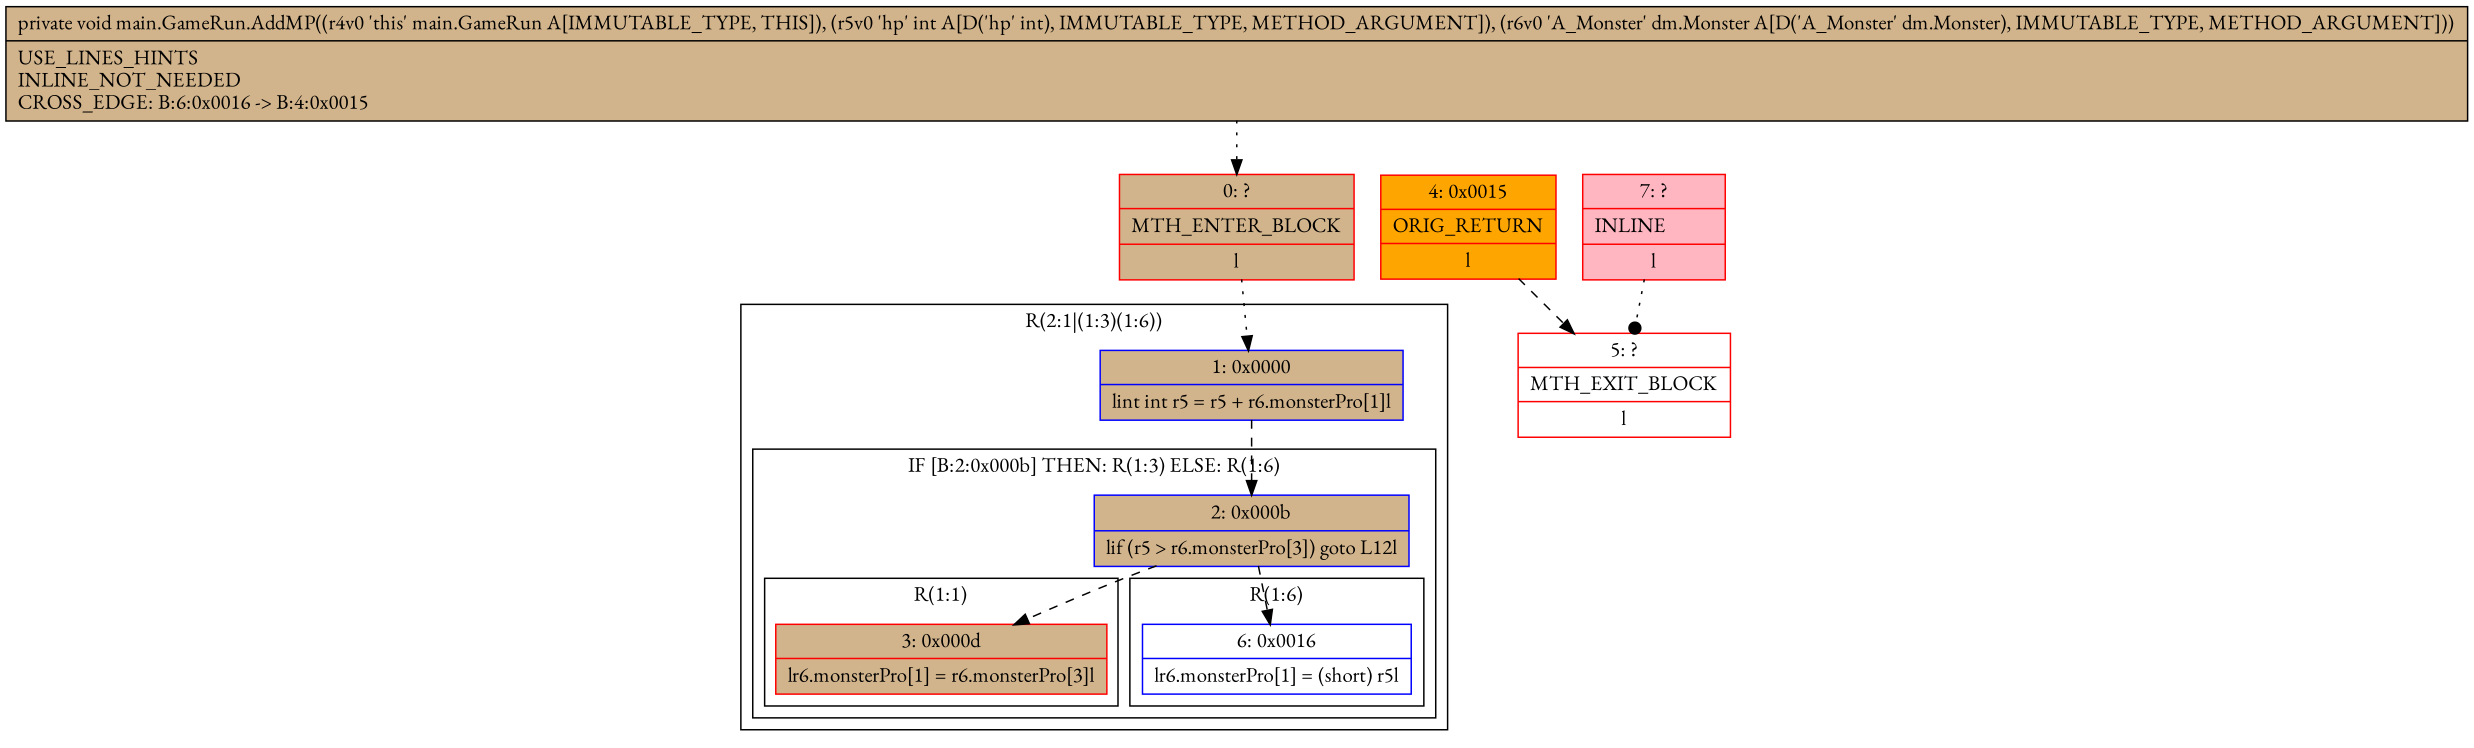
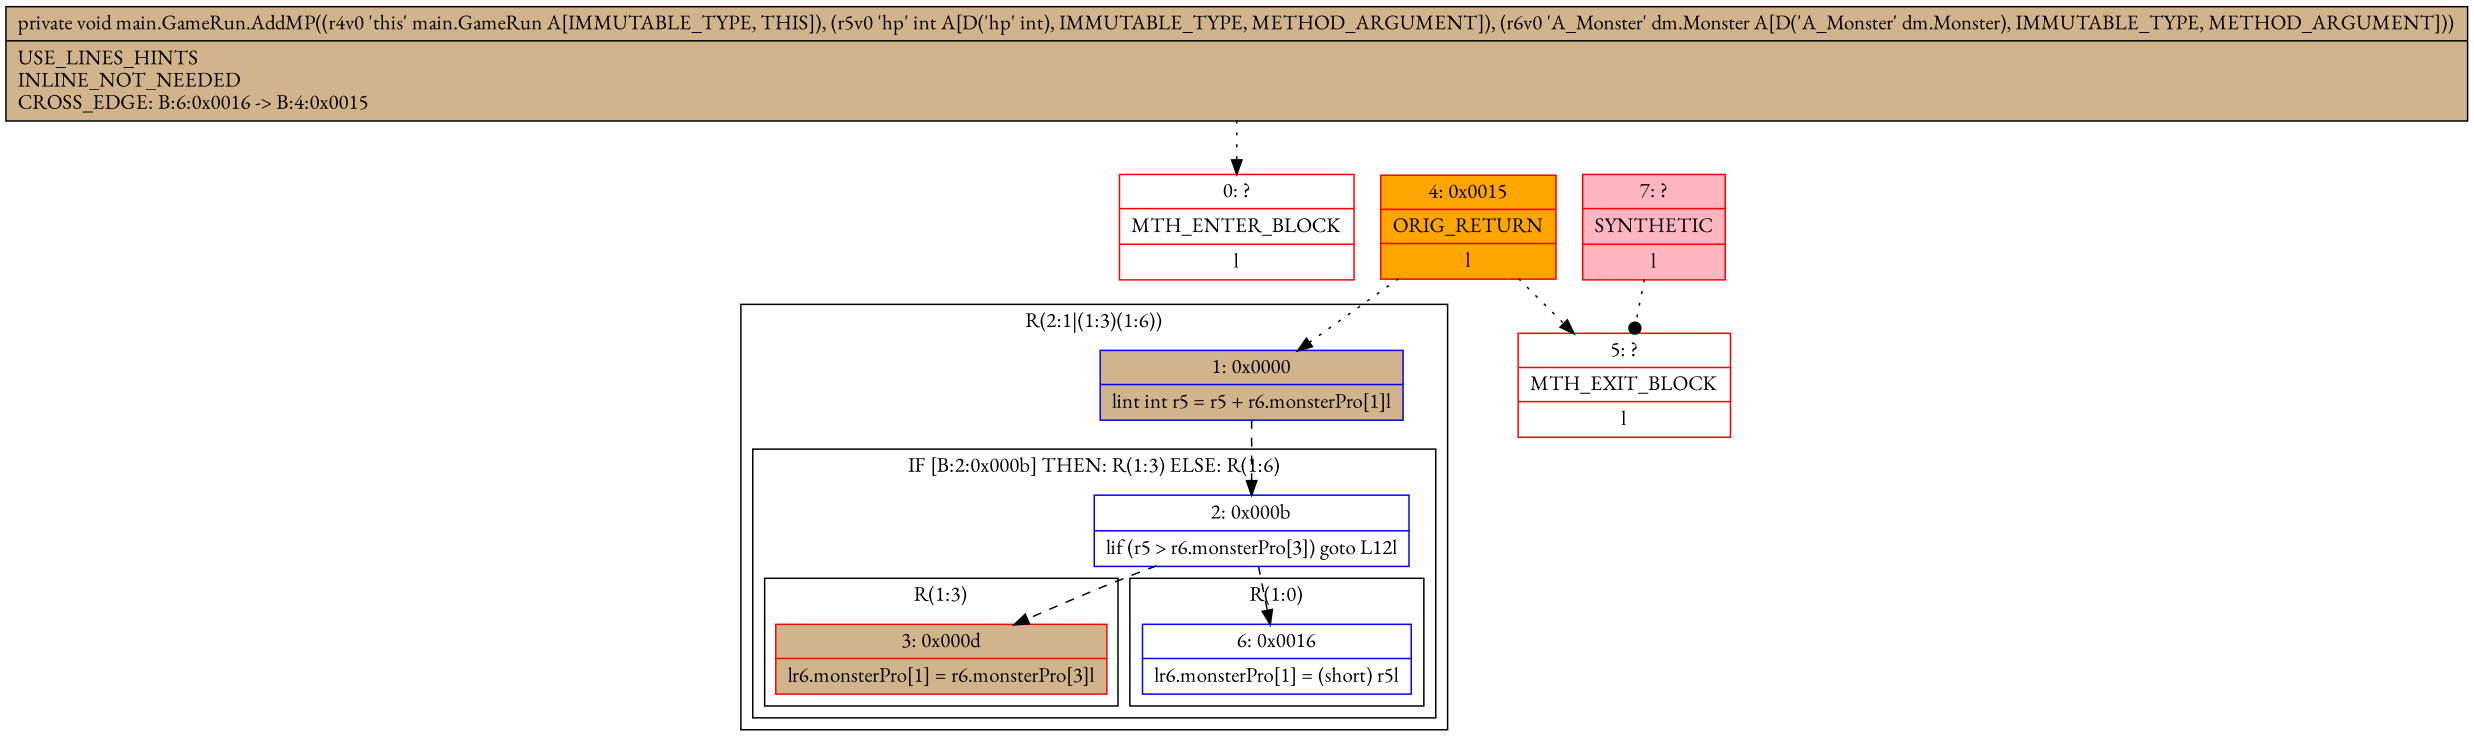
(1631, 226) -> (1654, 226)
(1237, 227) -> (1237, 227)
(1541, 301) -> (1541, 301)
(1245, 313) -> (1350, 314)
(1252, 531) -> (1252, 531)
(941, 595) -> (941, 595)
(1277, 595) -> (1277, 595)
